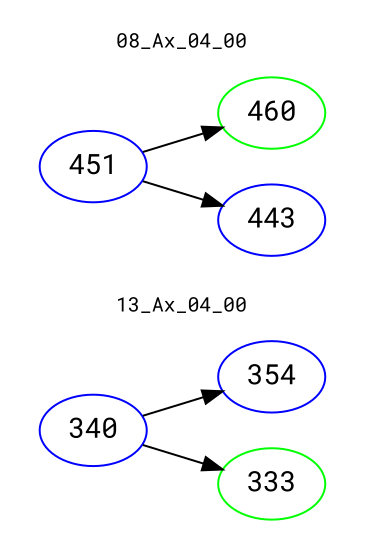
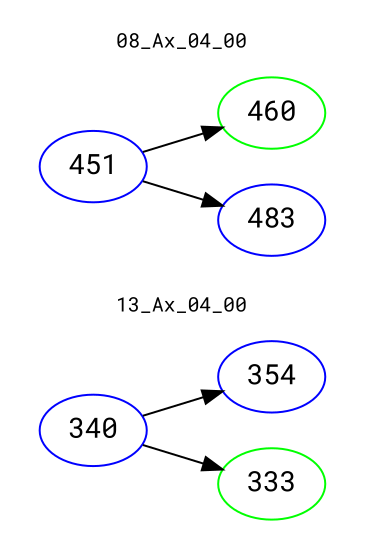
(272, 220) -> (272, 220)
